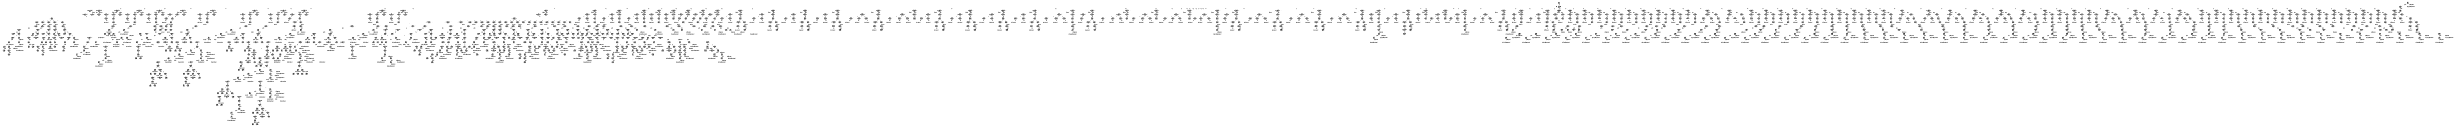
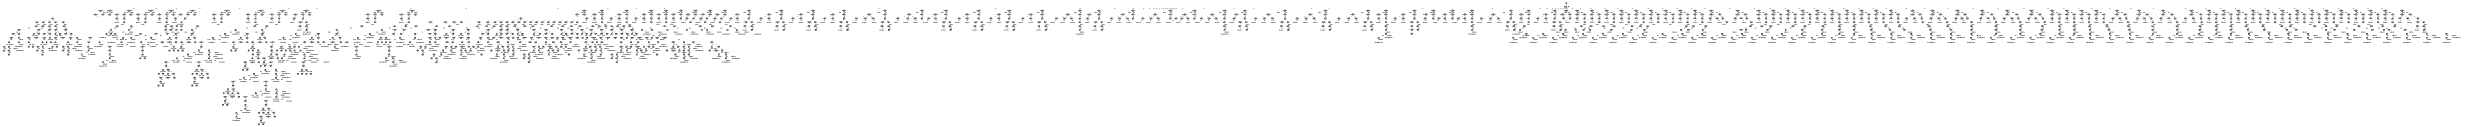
(50, 45) -> (54, 44)
none -> (68, 45)
